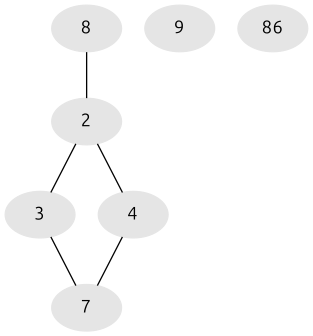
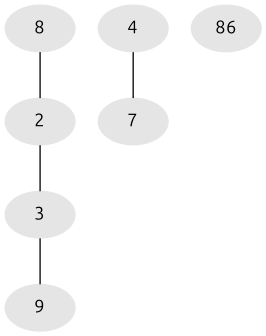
(110, 168) -> none
(63, 261) -> (40, 261)
